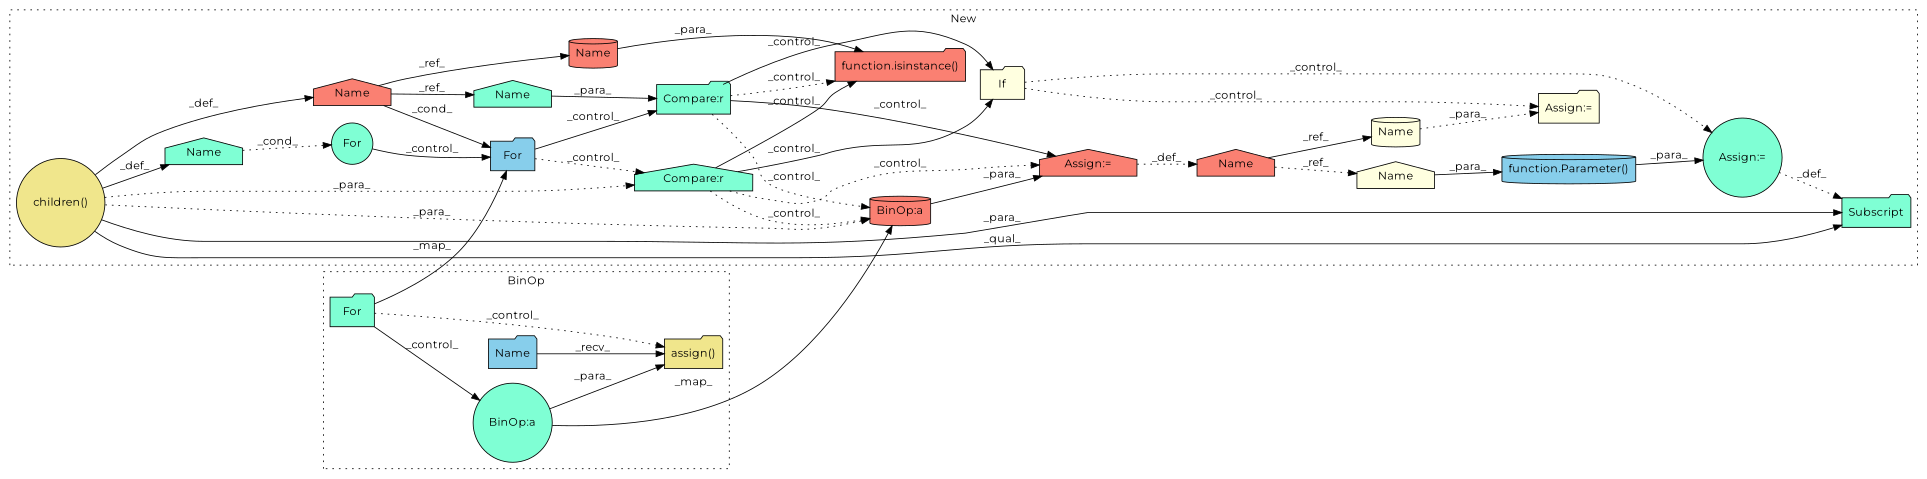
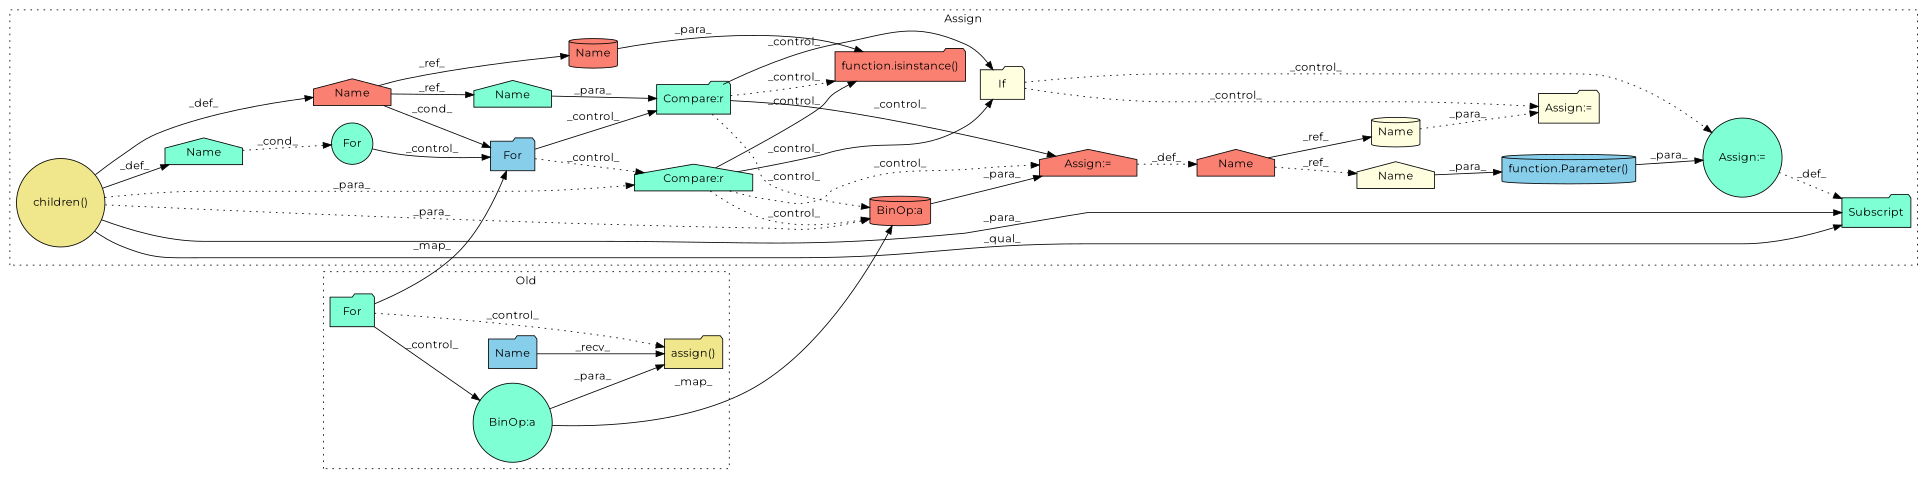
(964, 19) -> (964, 19)
(526, 281) -> (526, 281)
